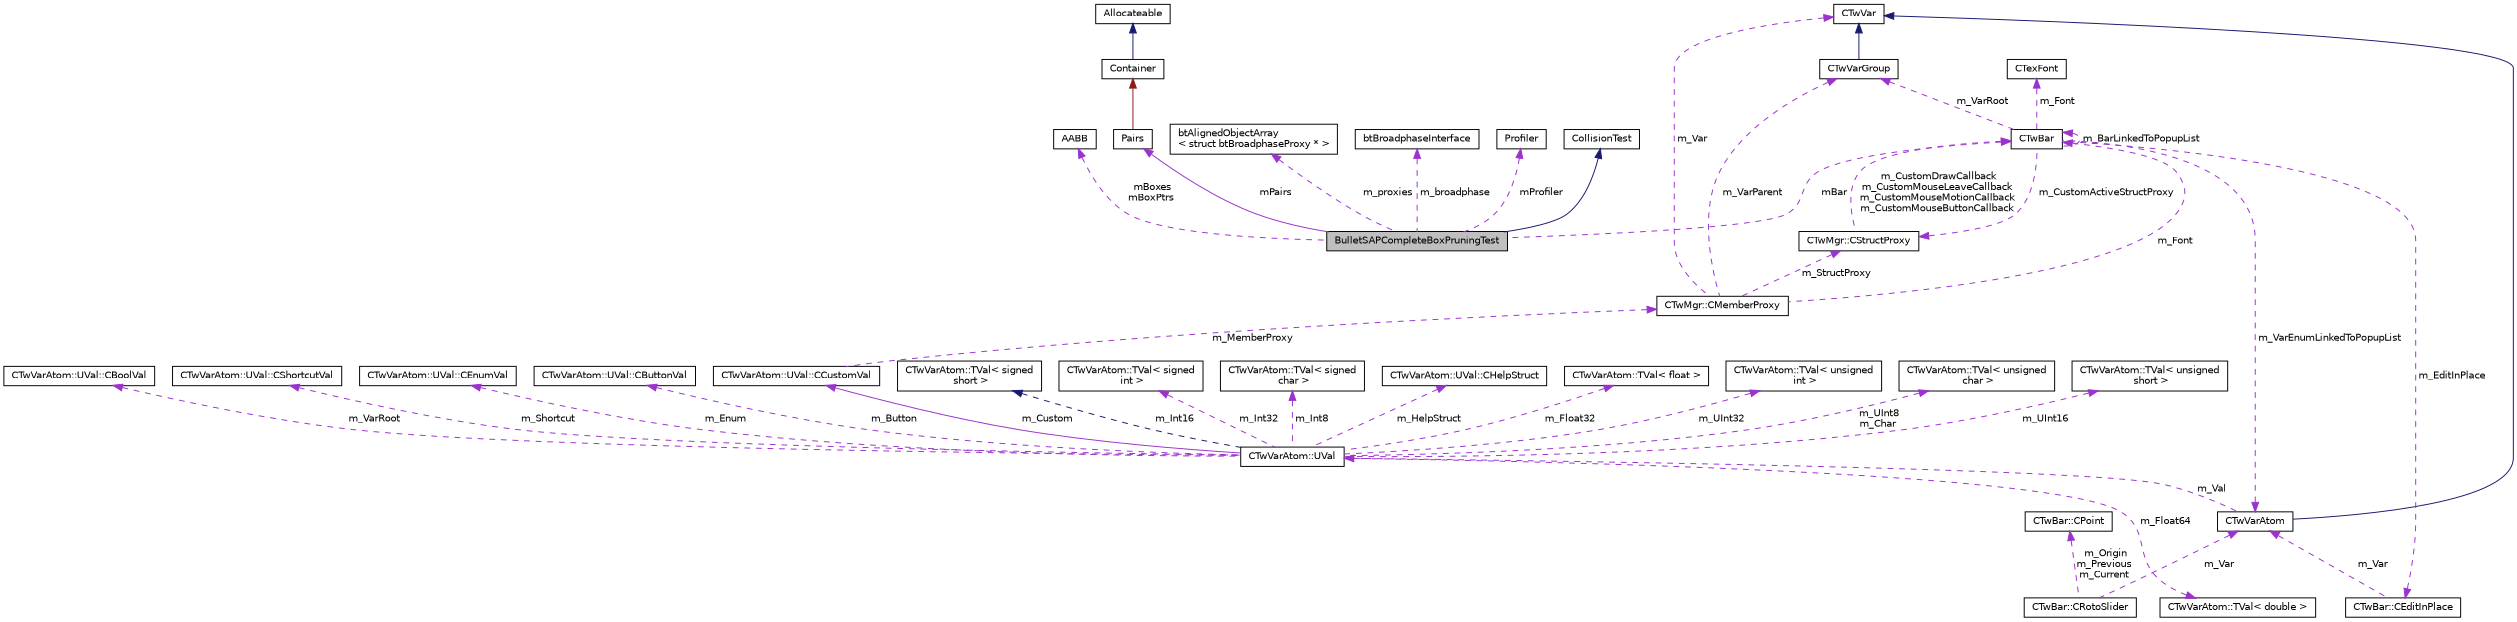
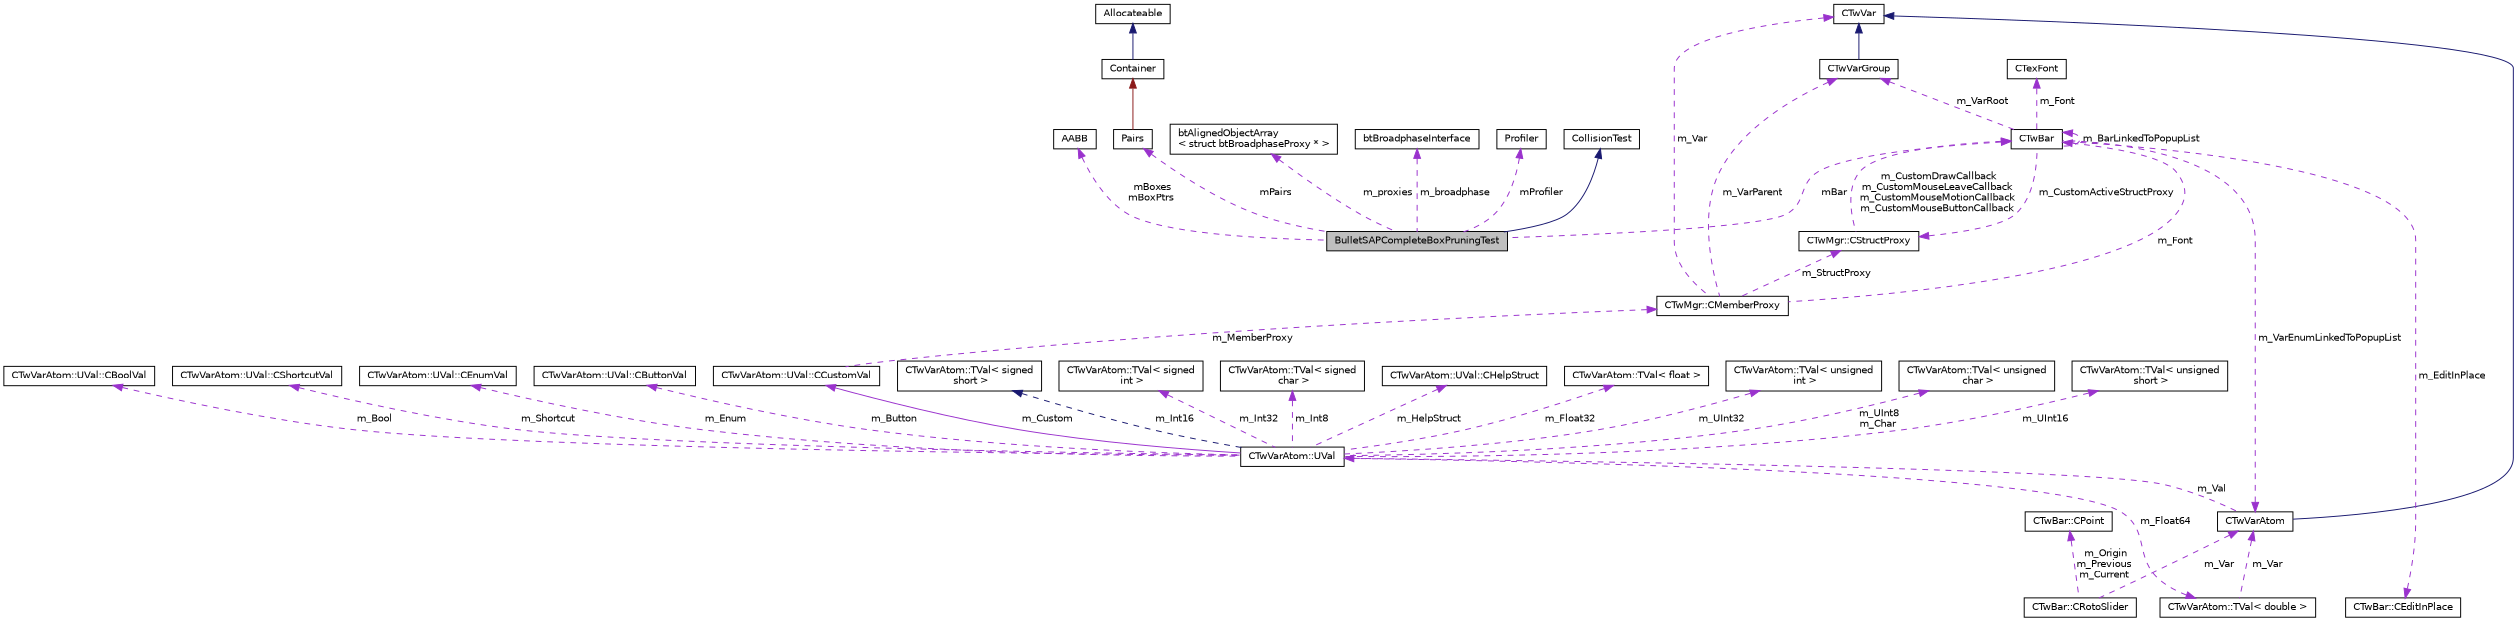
(1235, 205) -> (1235, 205)
(373, 419) -> (373, 419)
(2333, 567) -> (2246, 569)
